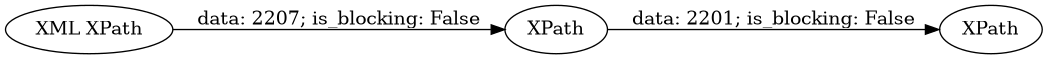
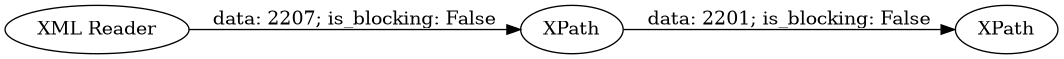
(89, 30) -> (97, 30)
